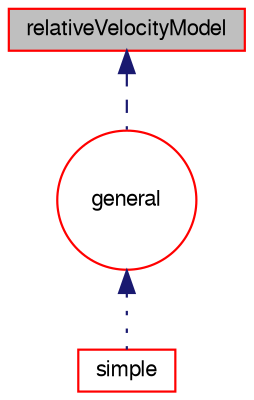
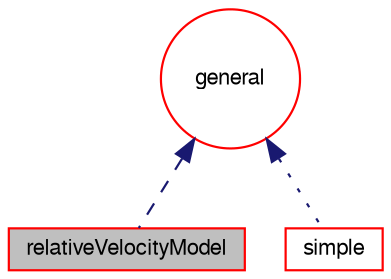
(127, 101) -> (160, 193)
